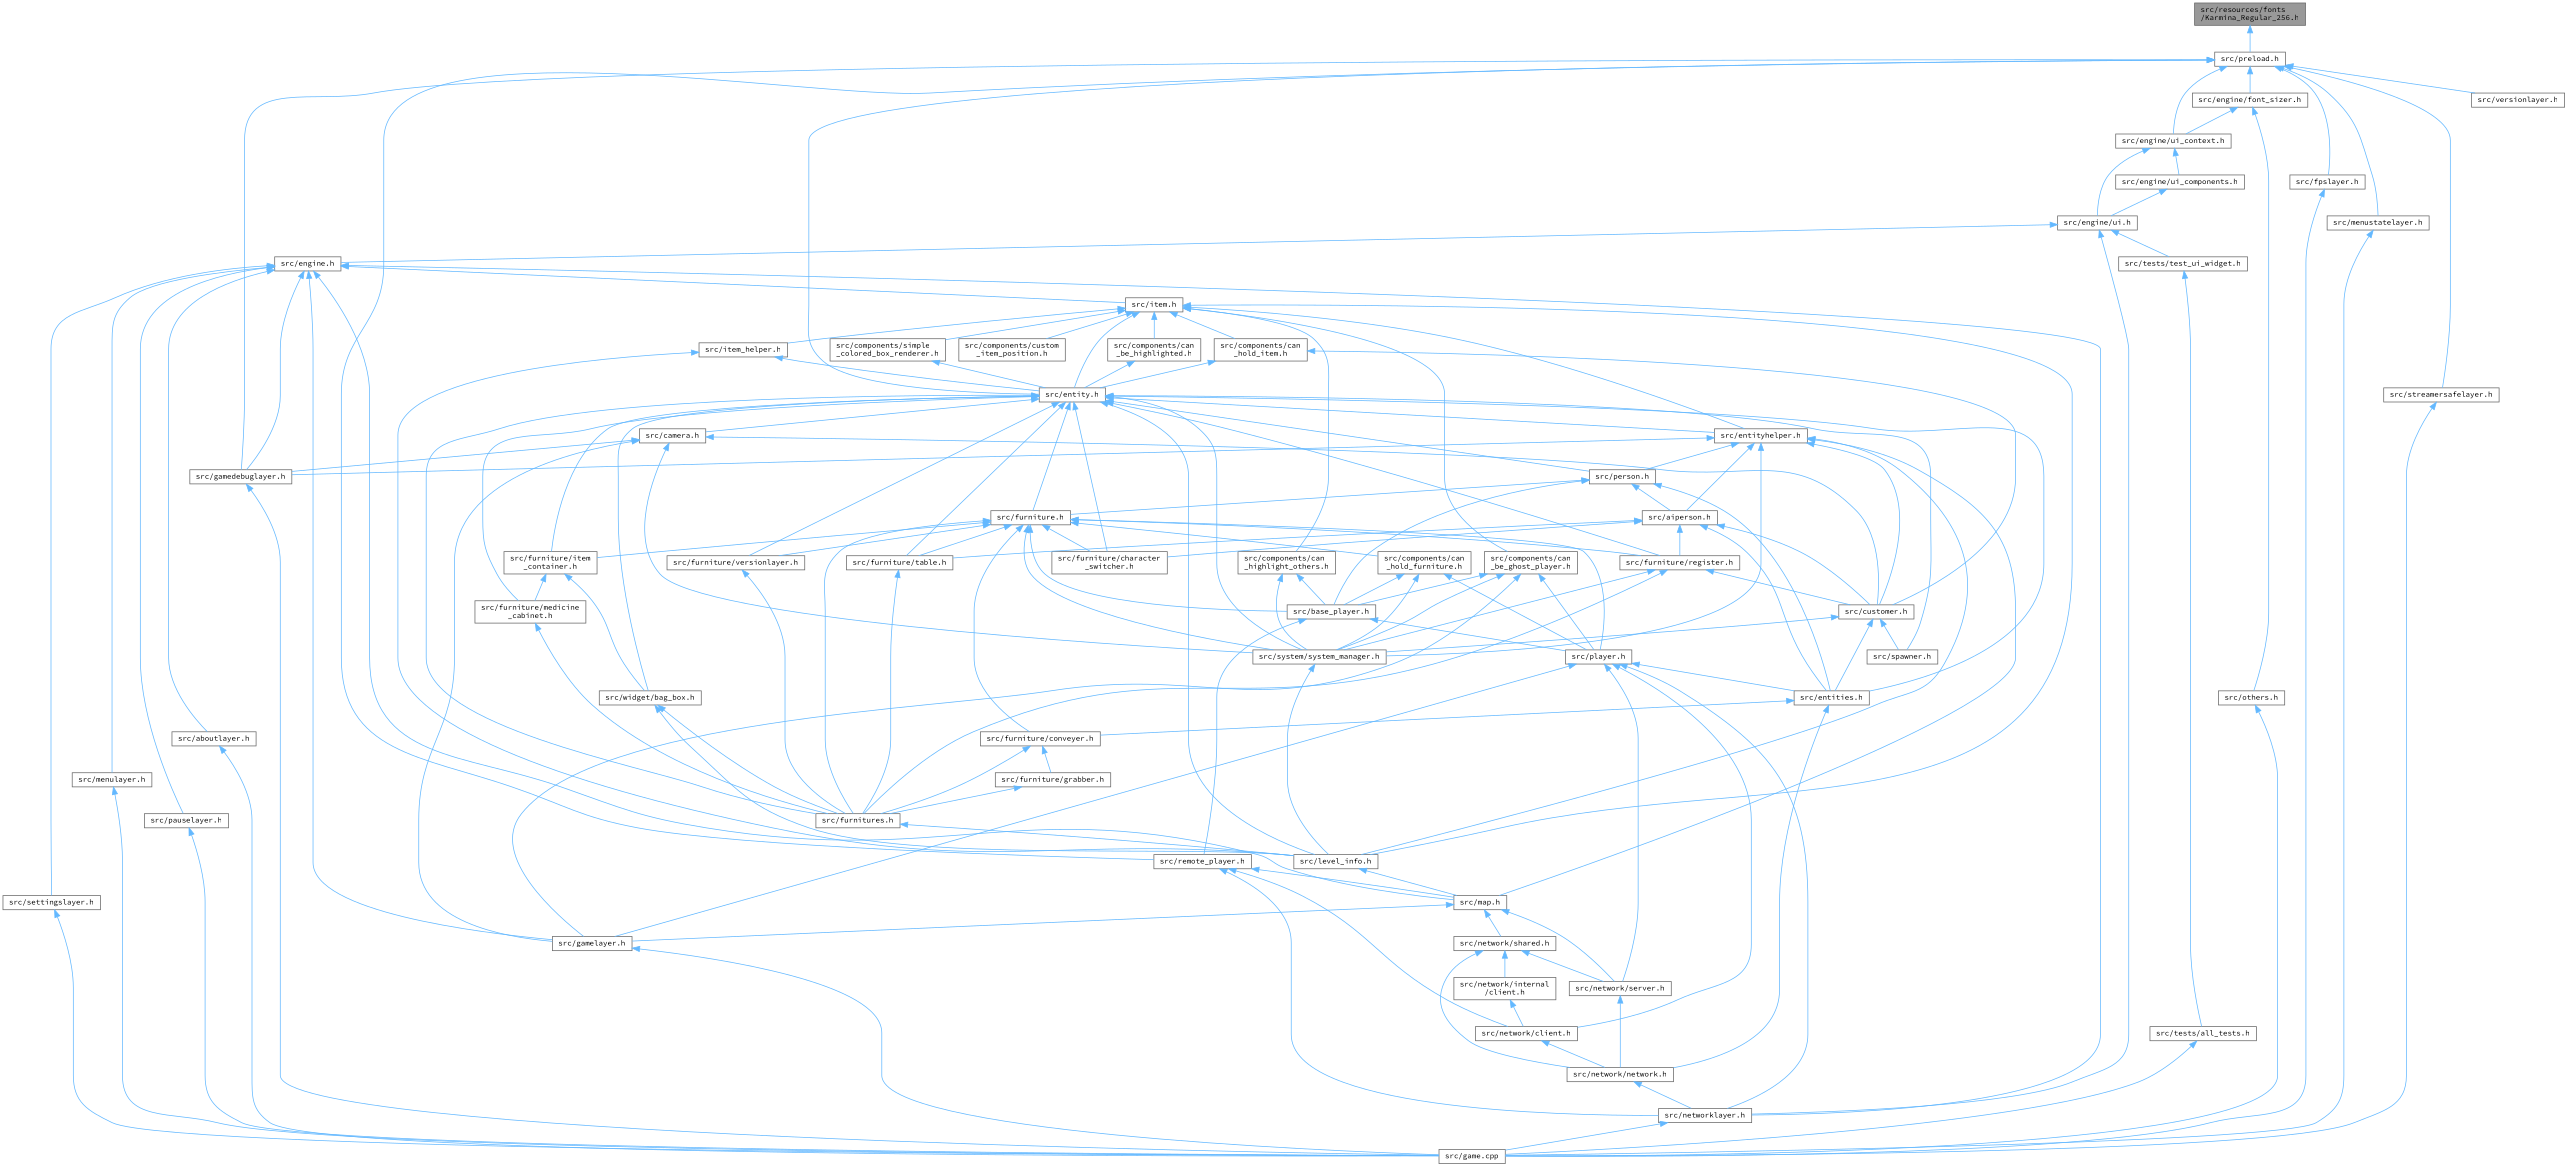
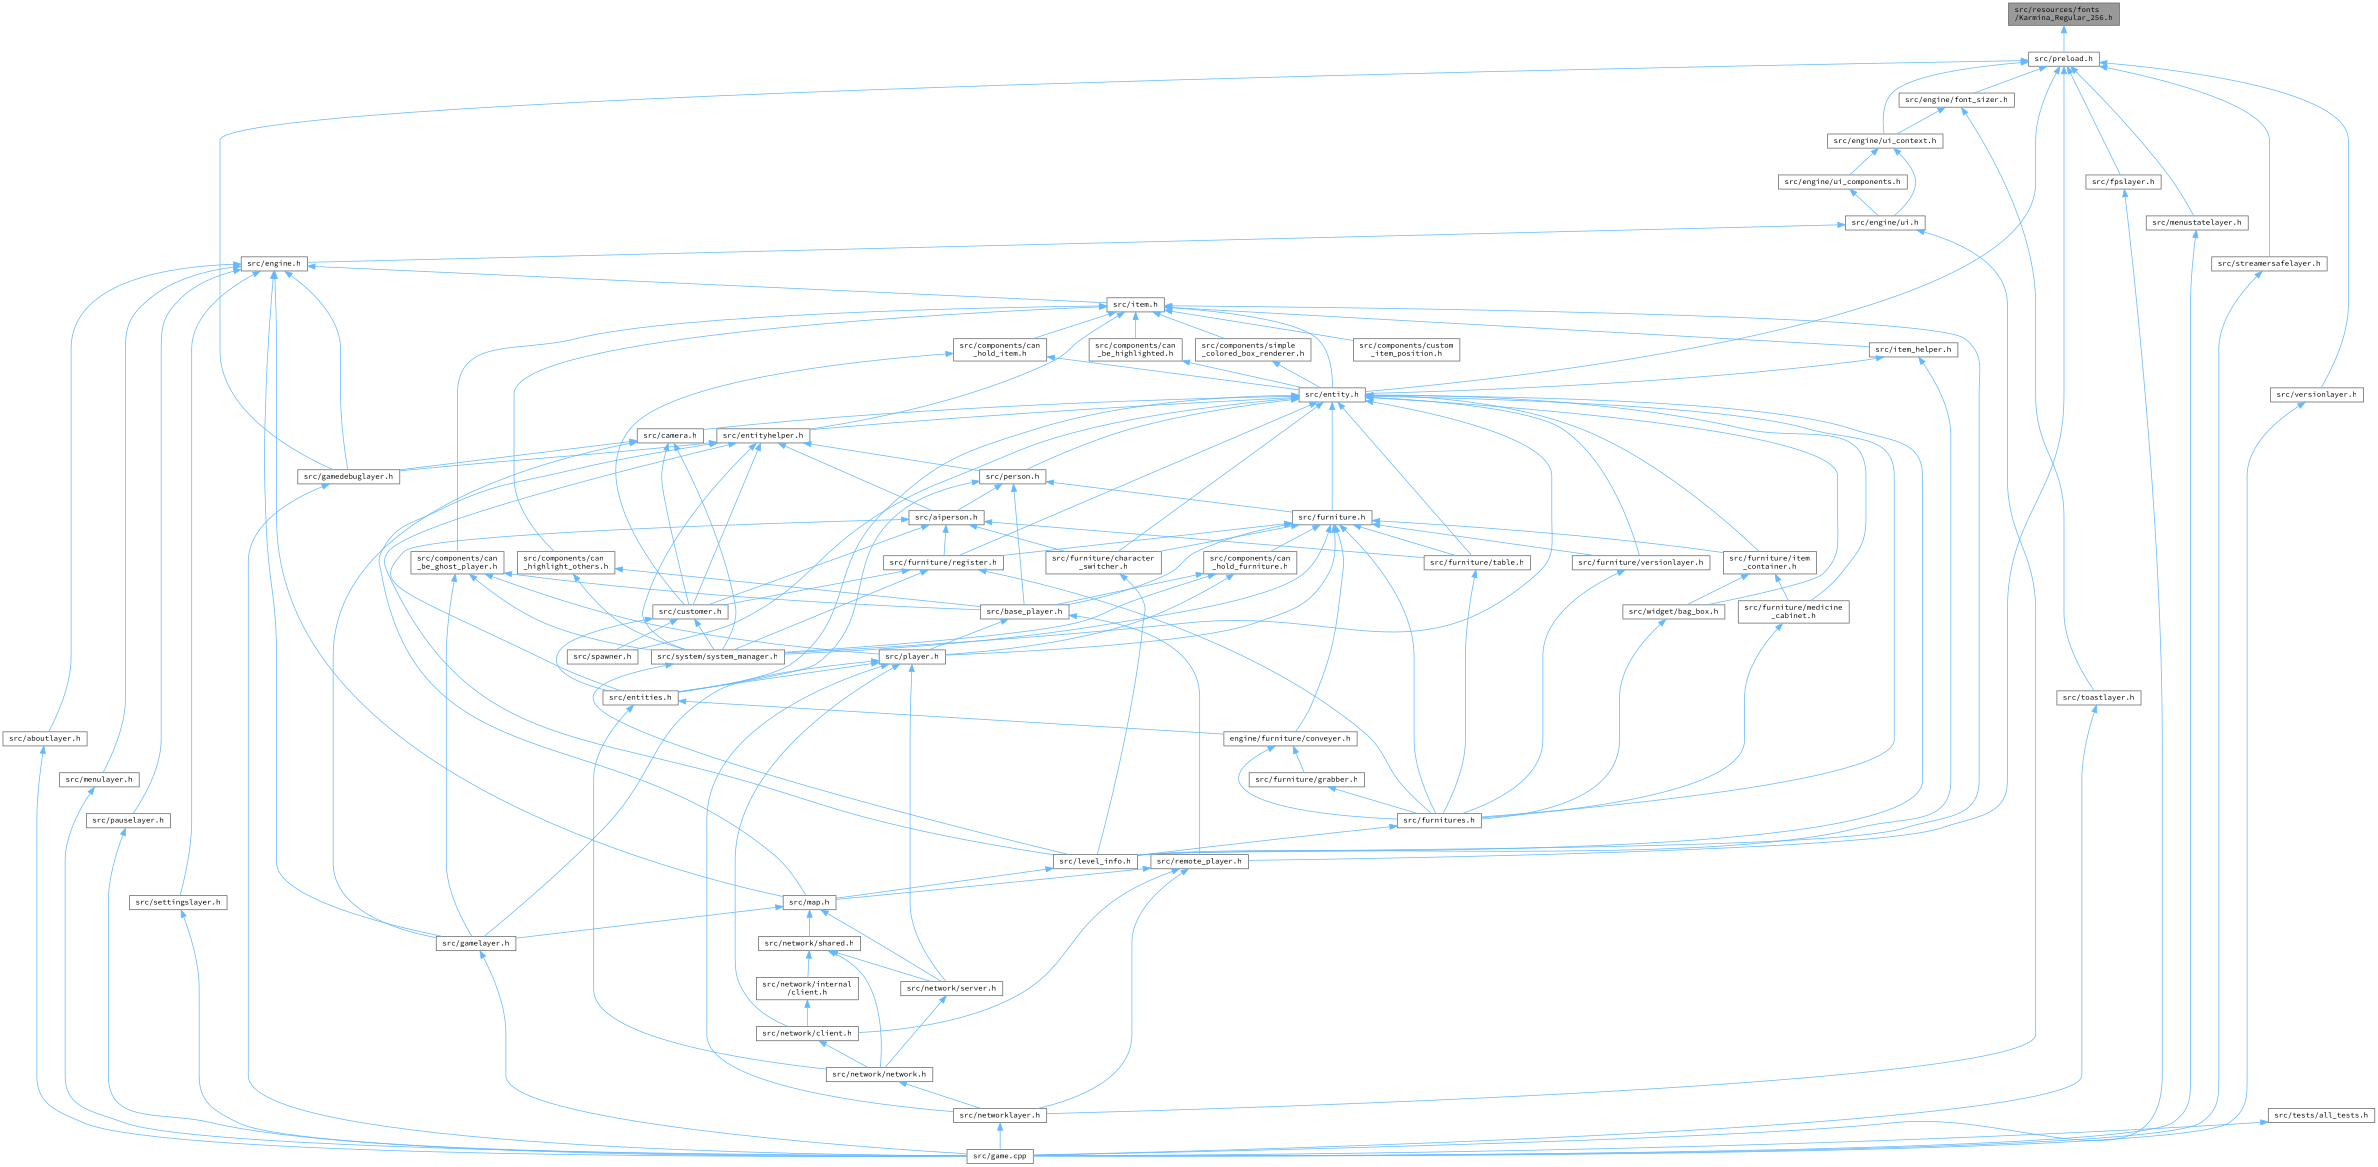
(2183, 264) -> none
(1755, 312) -> none
(2252, 698) -> (2099, 698)
(1040, 739) -> (1290, 739)
(837, 834) -> (1129, 715)
none -> (2240, 1112)
